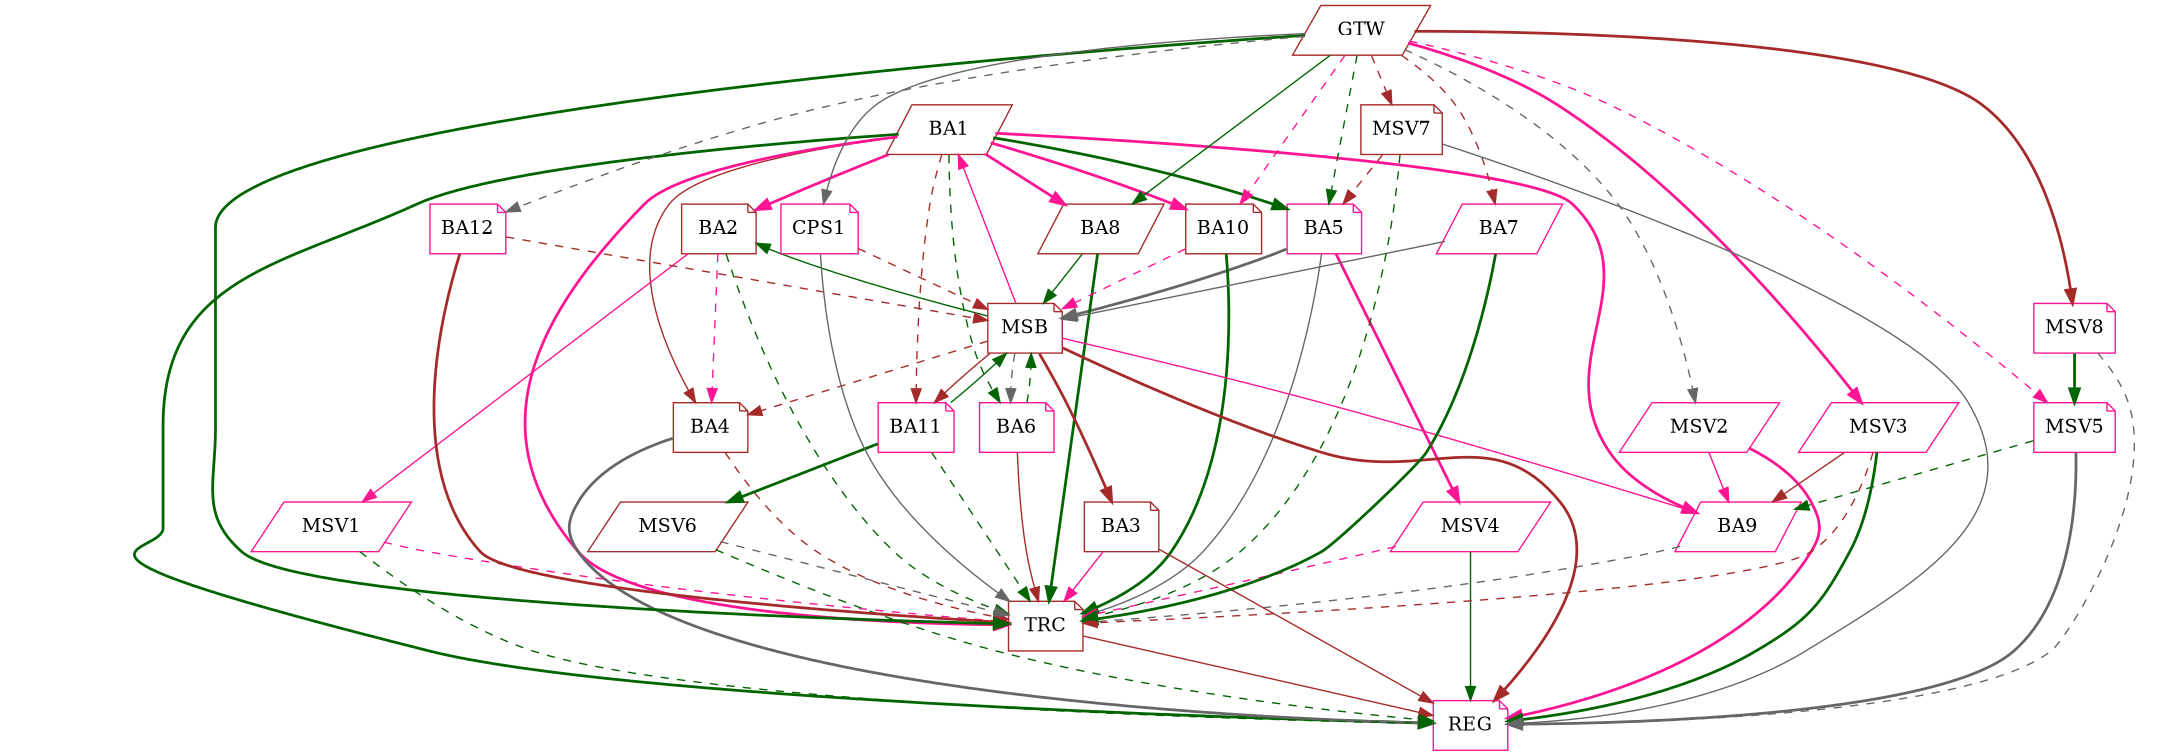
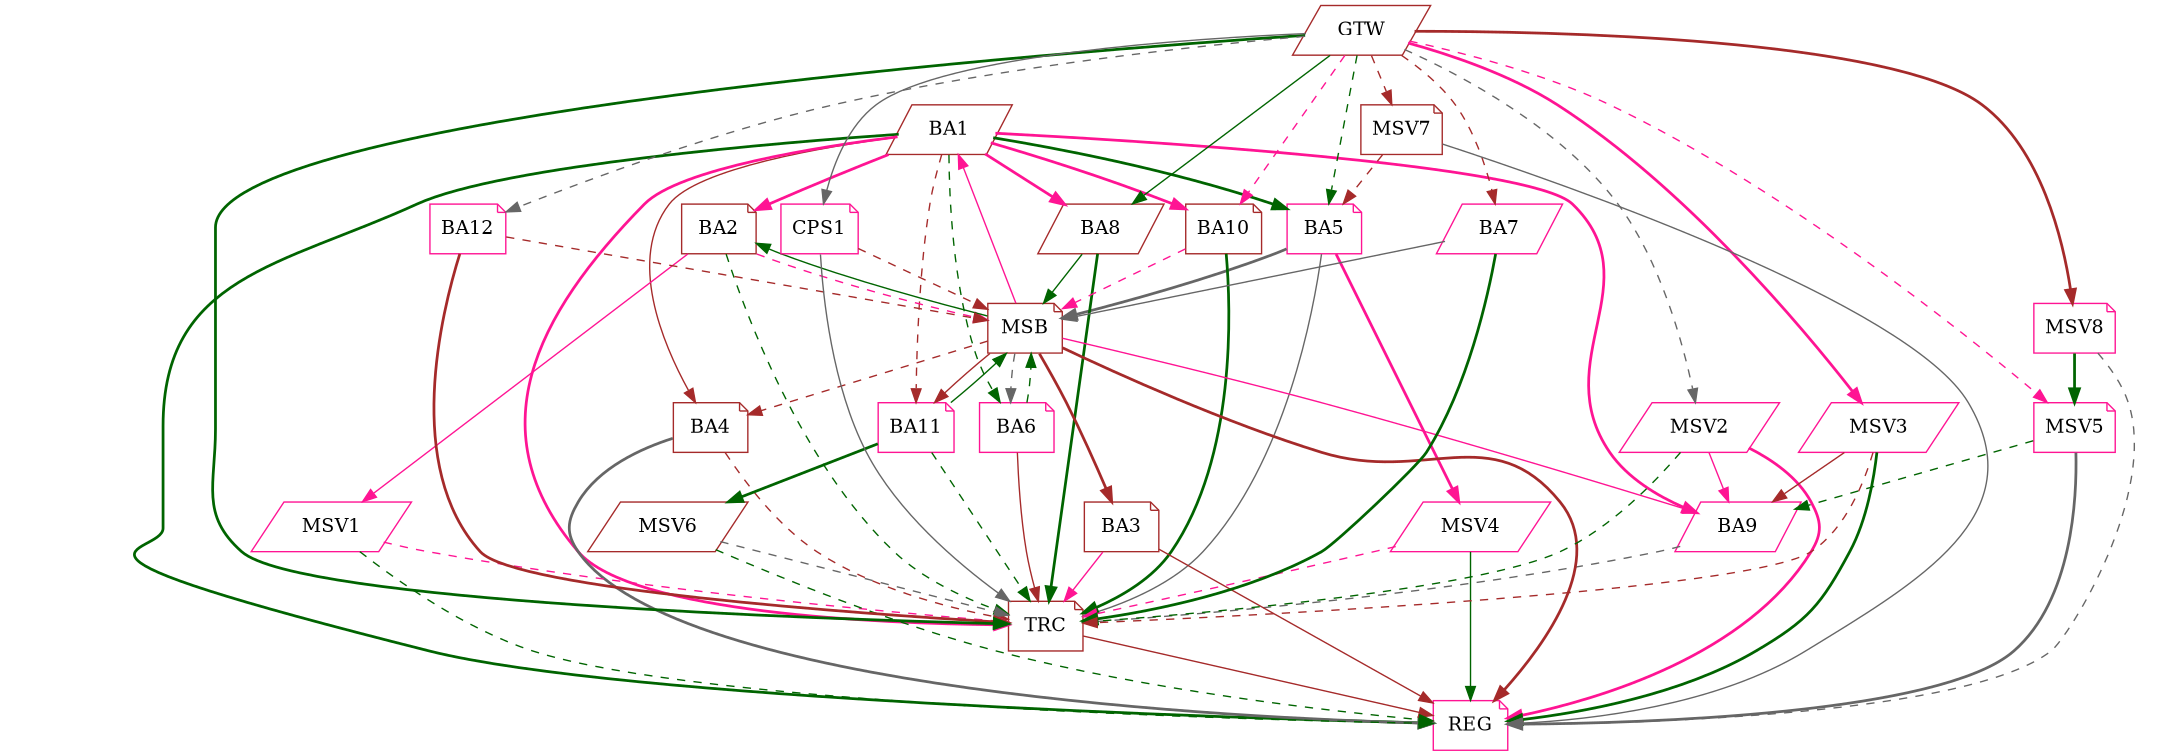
(715, 321) -> (864, 289)
(1323, 441) -> (1501, 570)
